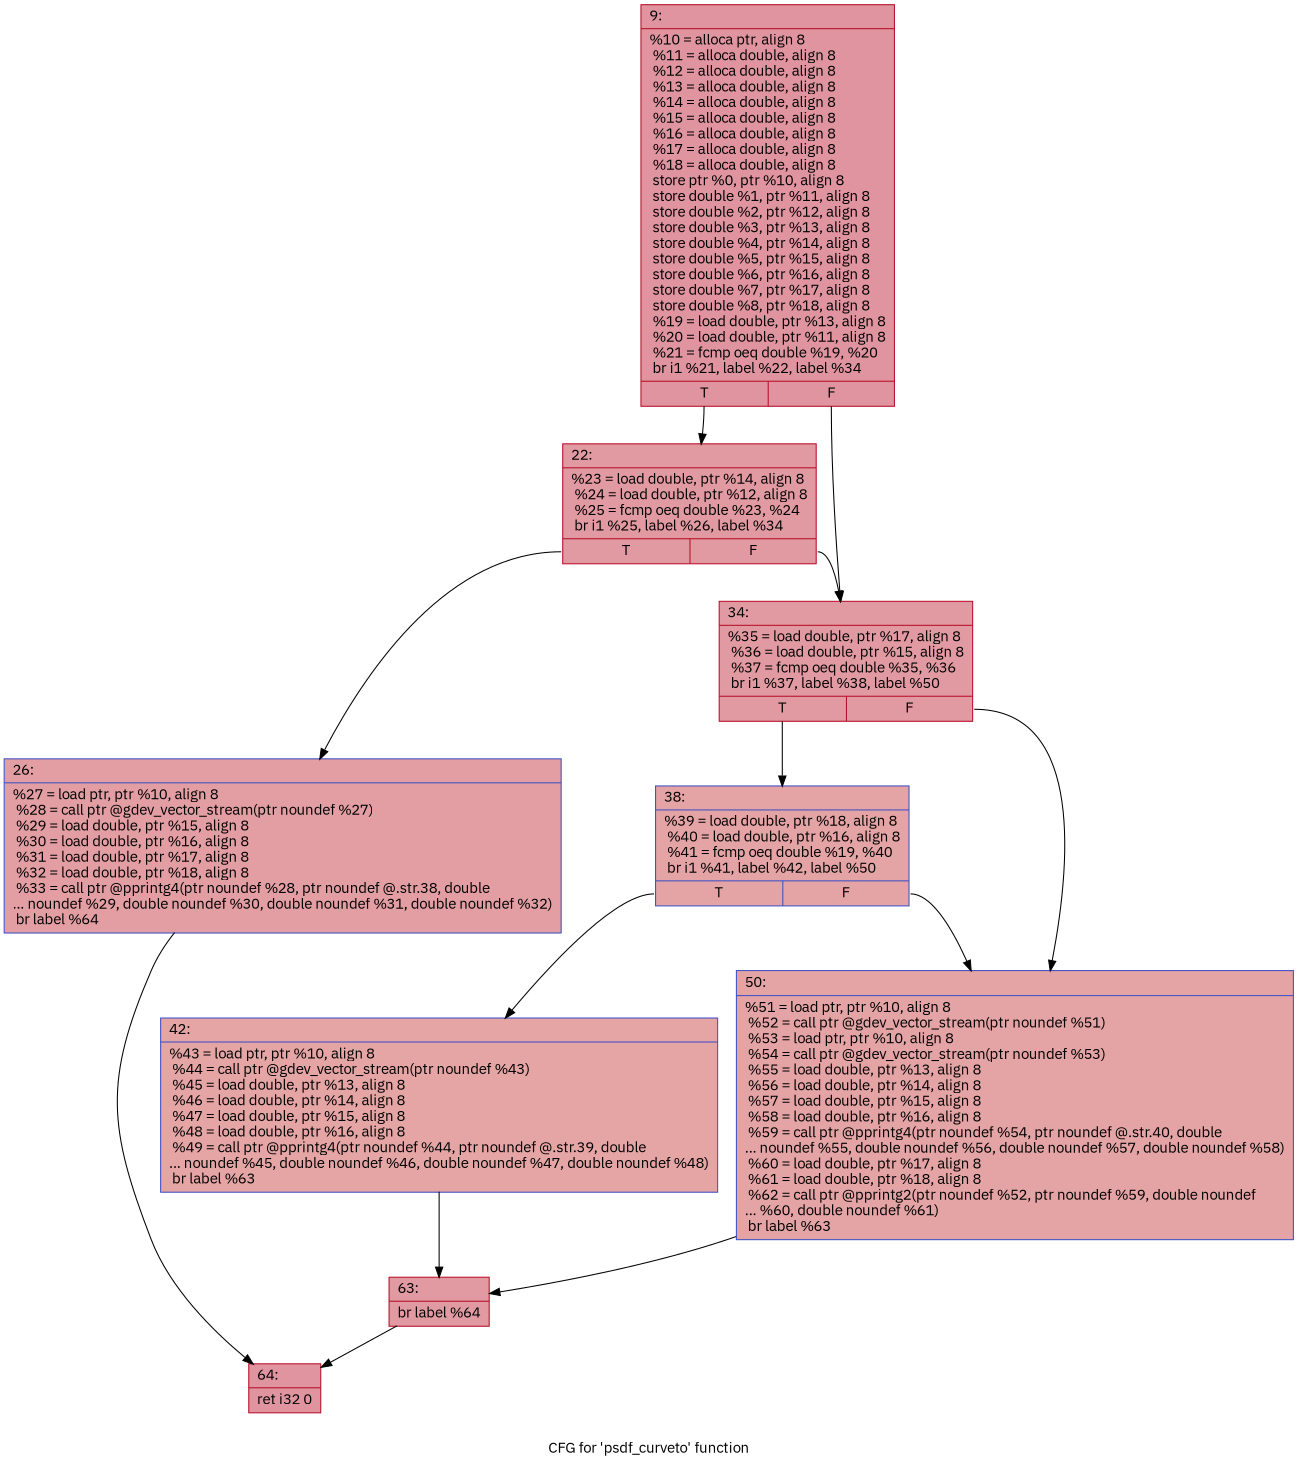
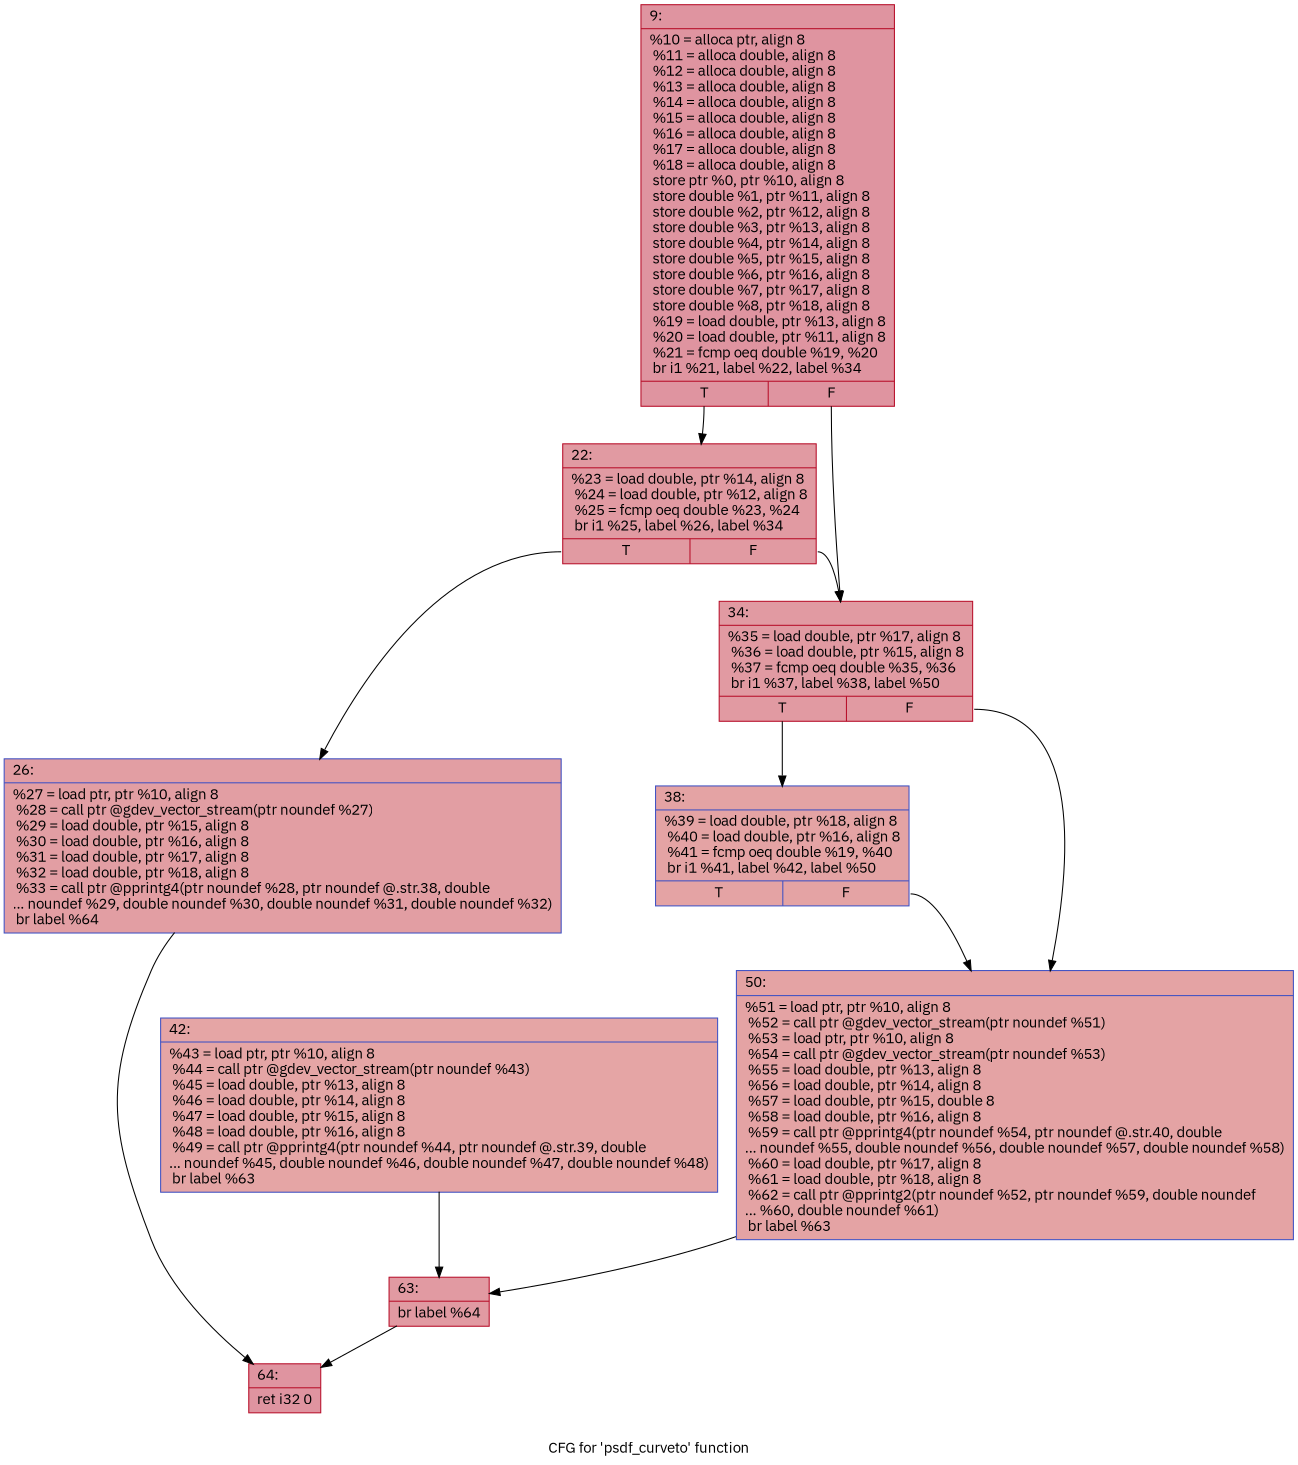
(576, 942) -> none
(863, 1101) -> (870, 1101)
